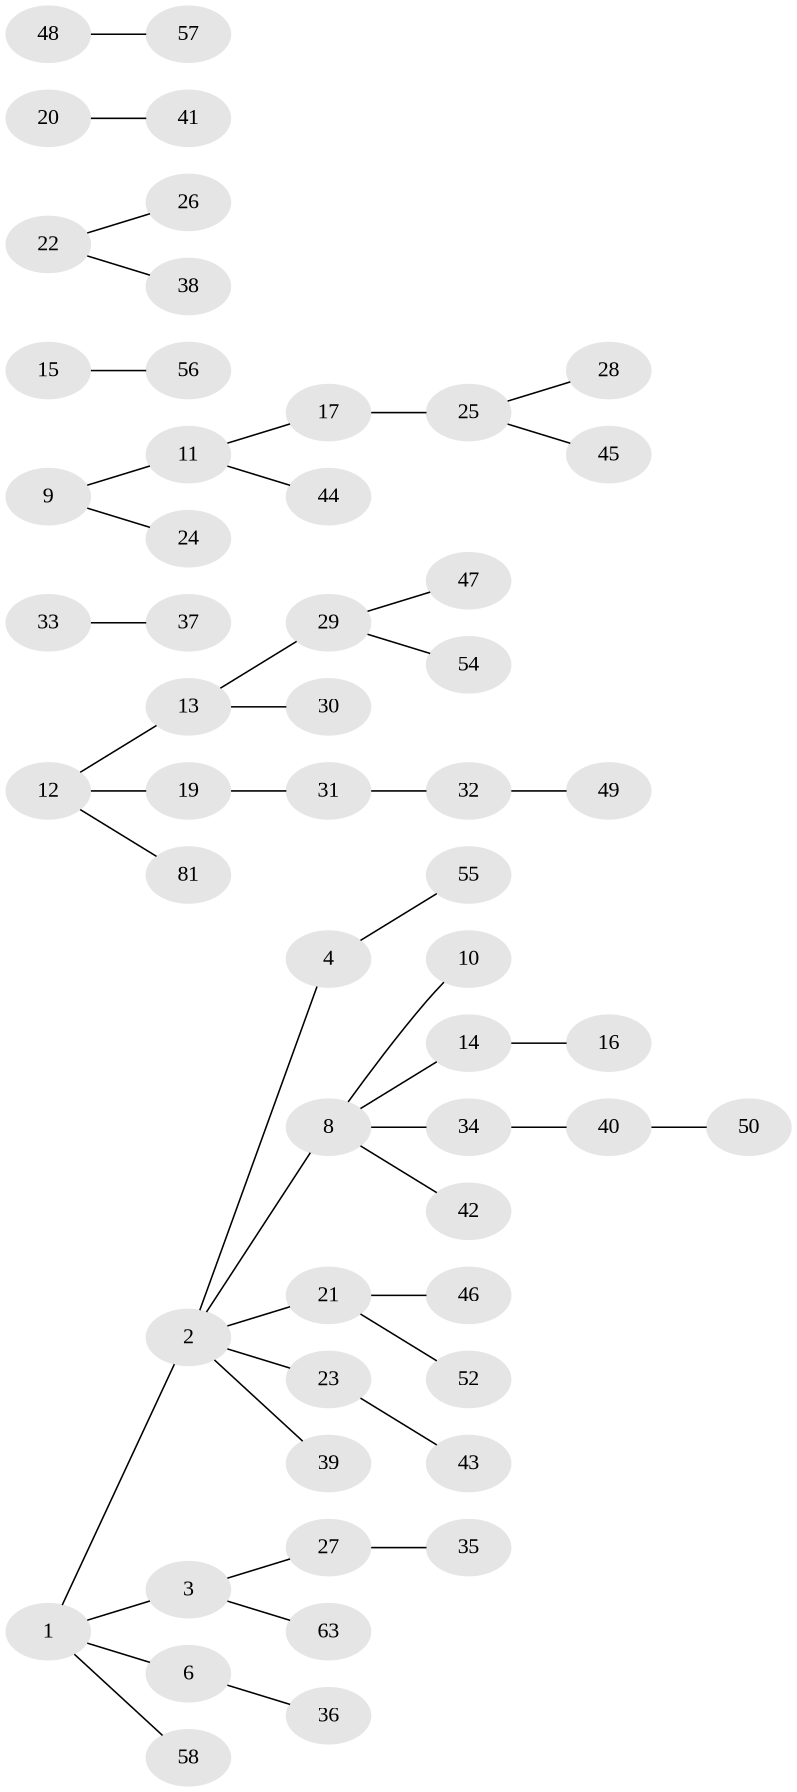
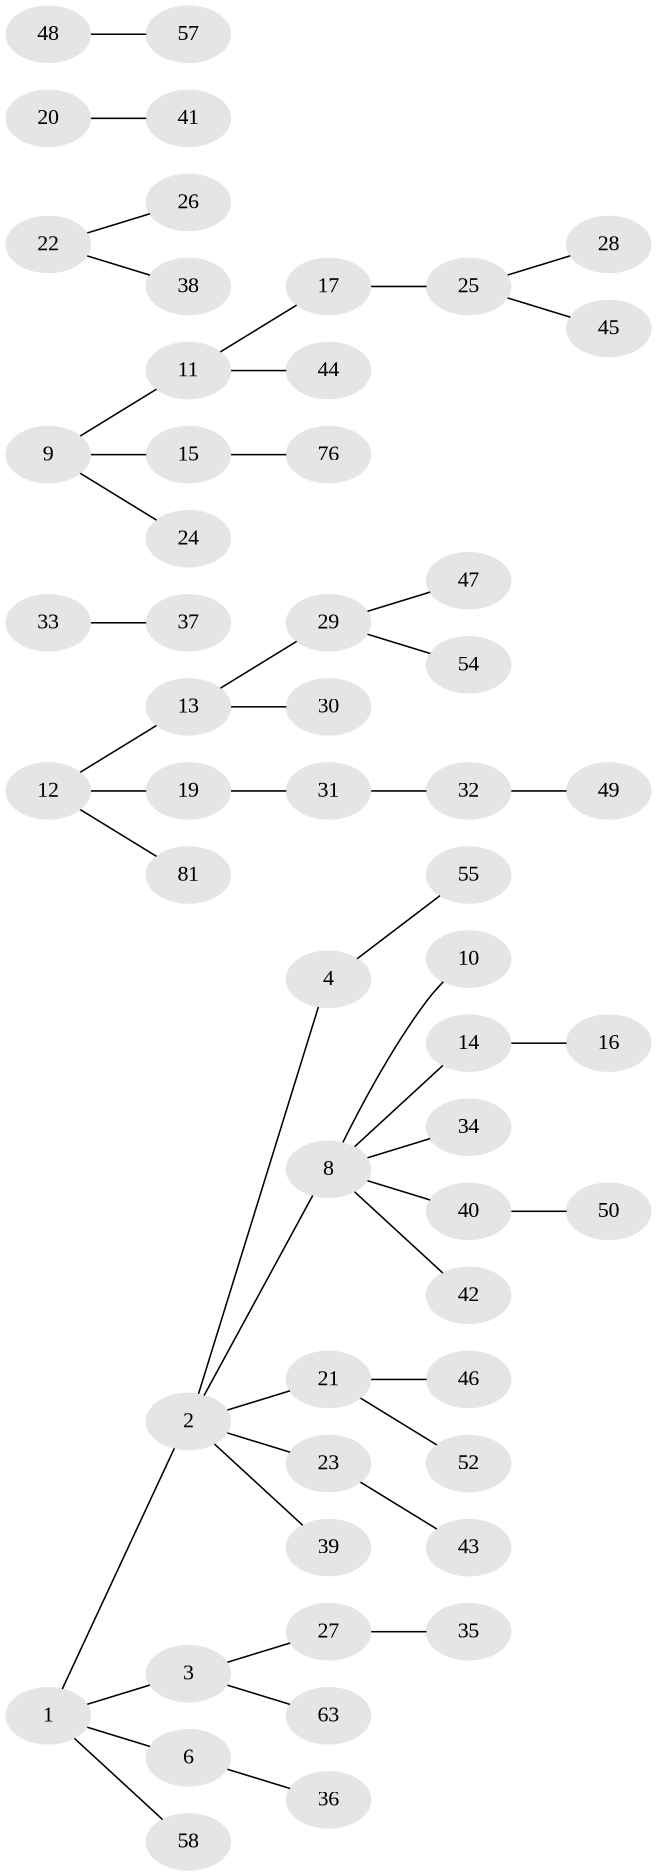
(188, 371) -> (329, 455)
none -> (119, 455)
(539, 1127) -> (399, 1190)
